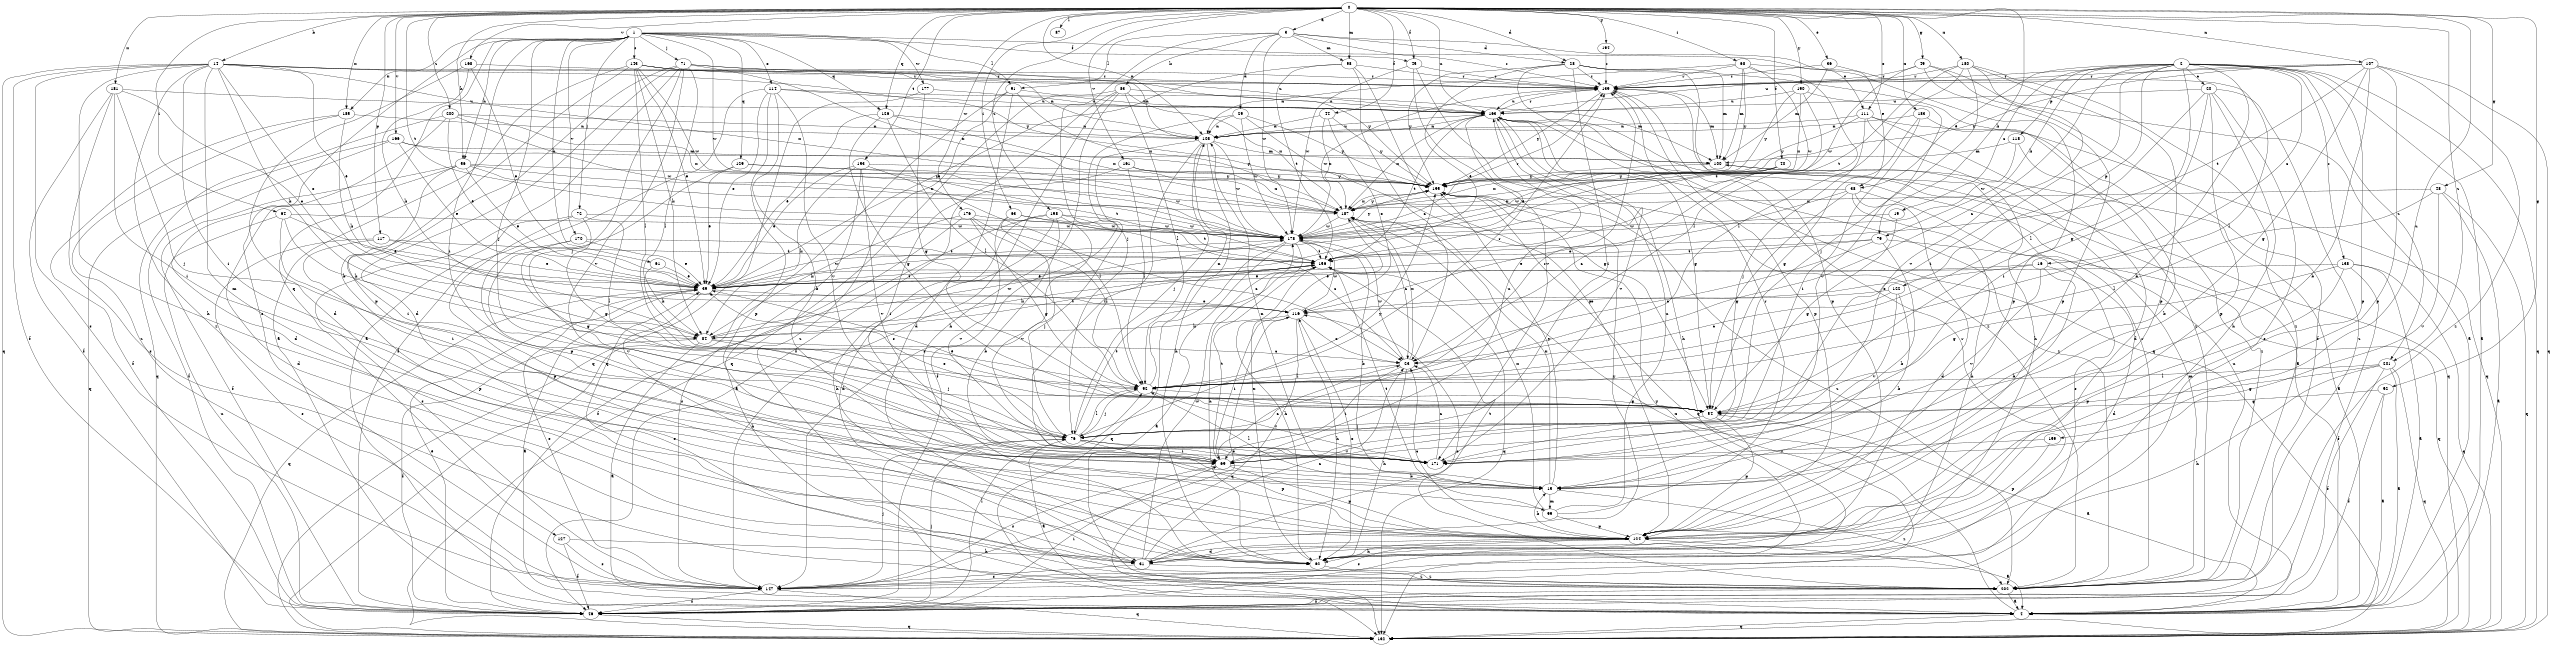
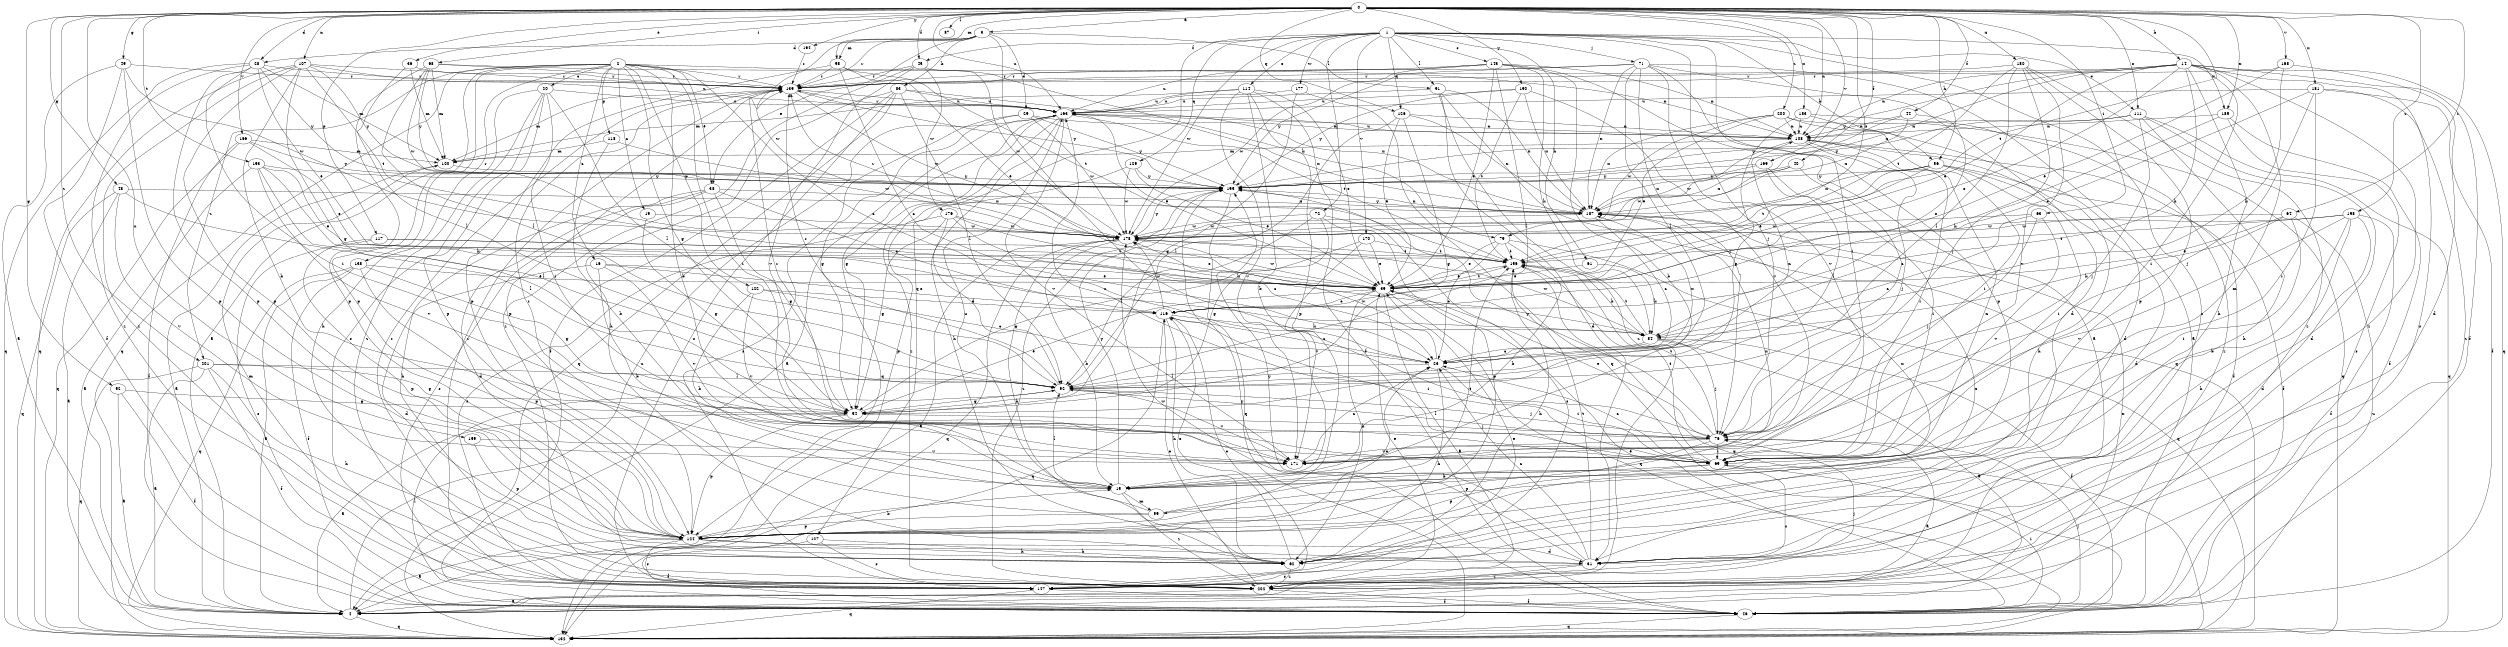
(1062, 16) -> (929, 136)
(1127, 164) -> (1764, 164)
